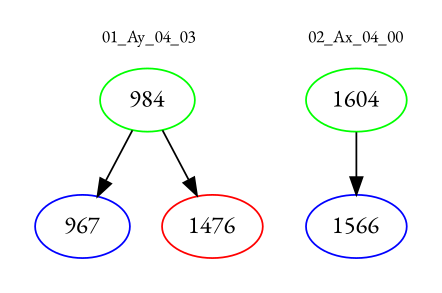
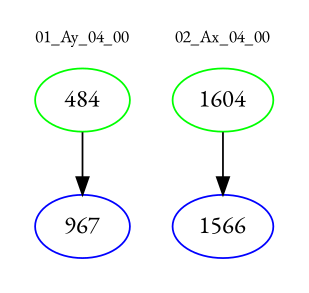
(149, 38) -> (83, 38)
(147, 100) -> (83, 100)
(212, 226) -> none
